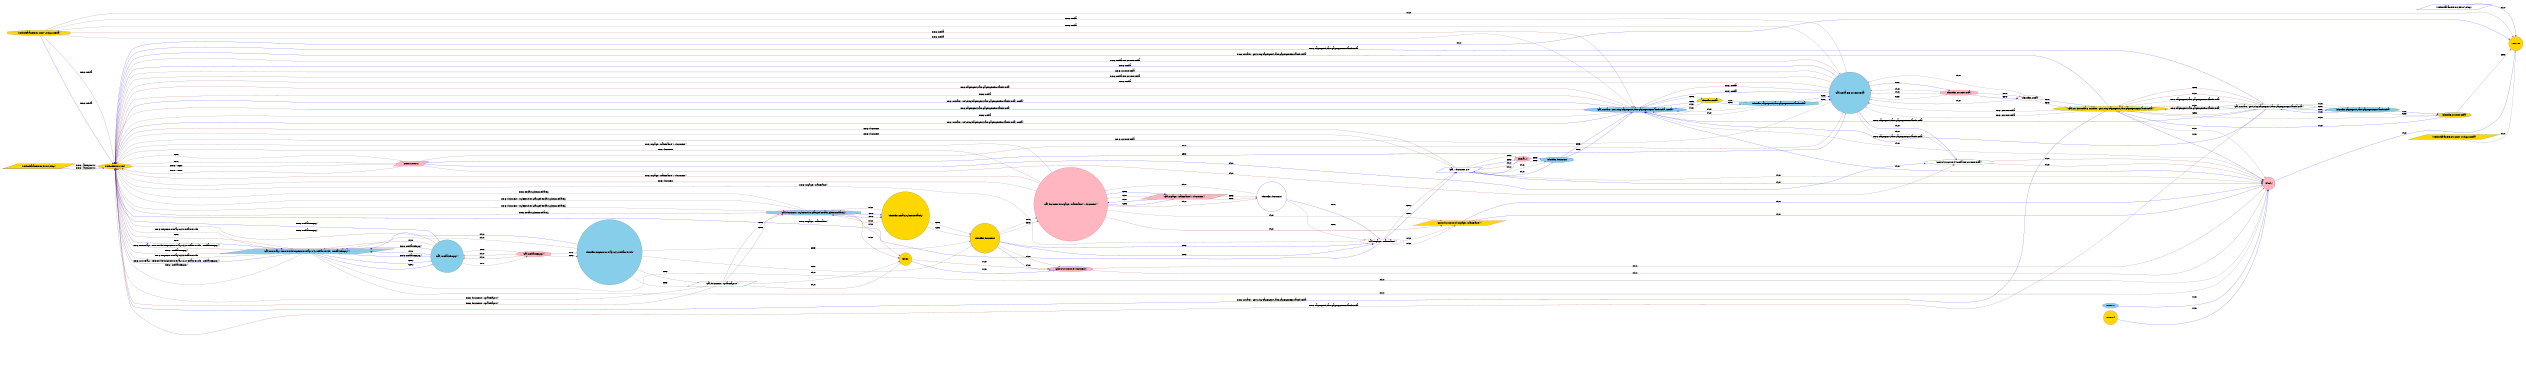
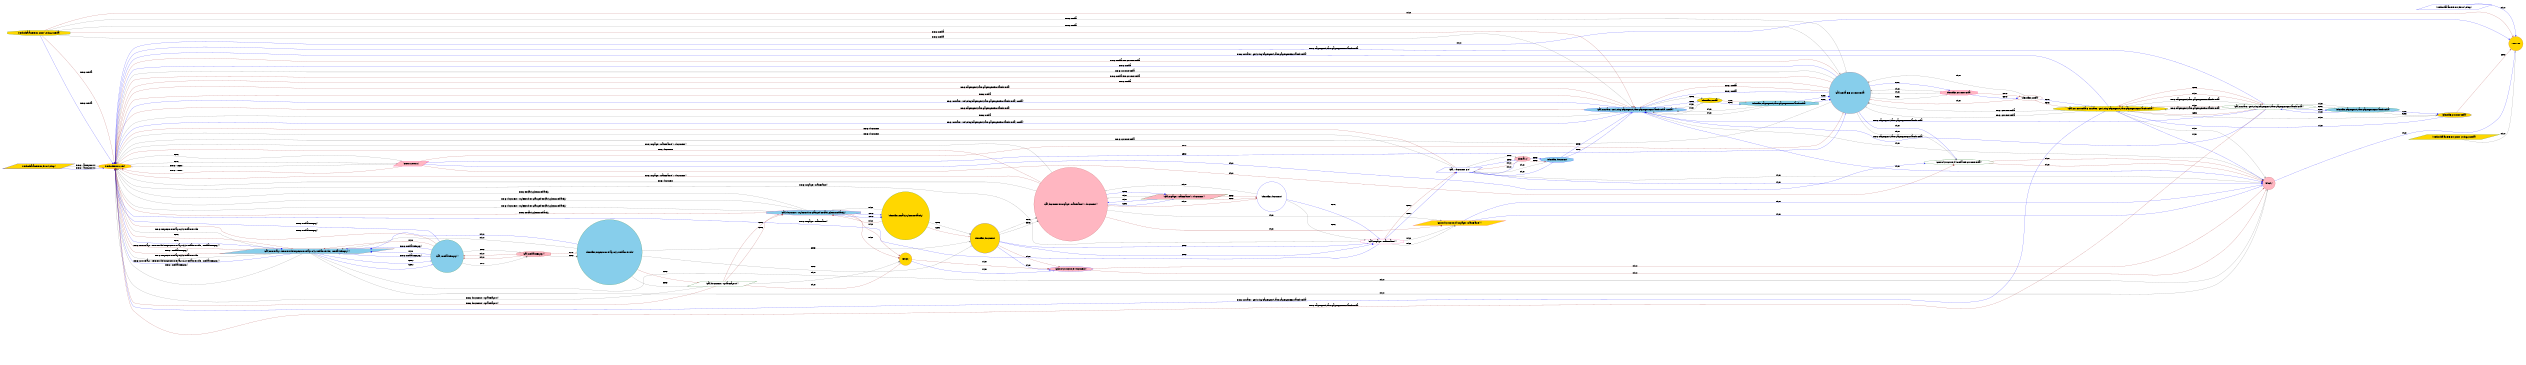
(2110, 306) -> none
(2110, 318) -> none
